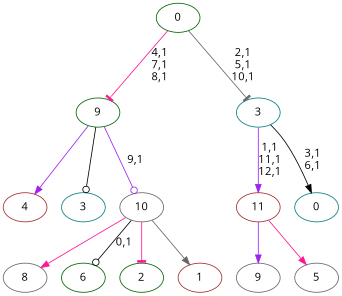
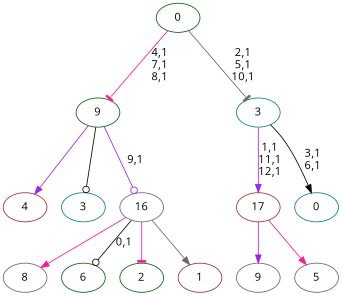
(142, 207) -> (142, 207)
(258, 207) -> (258, 207)
